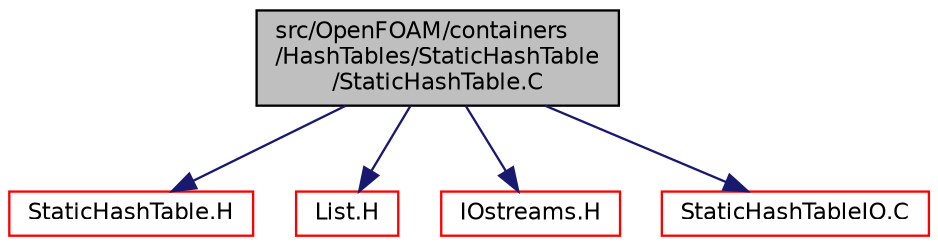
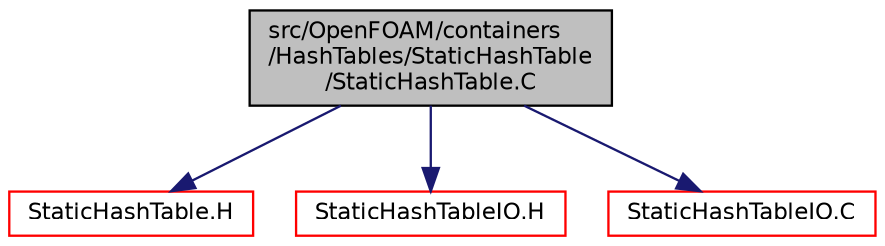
(347, 214) -> (431, 214)
(531, 214) -> none
